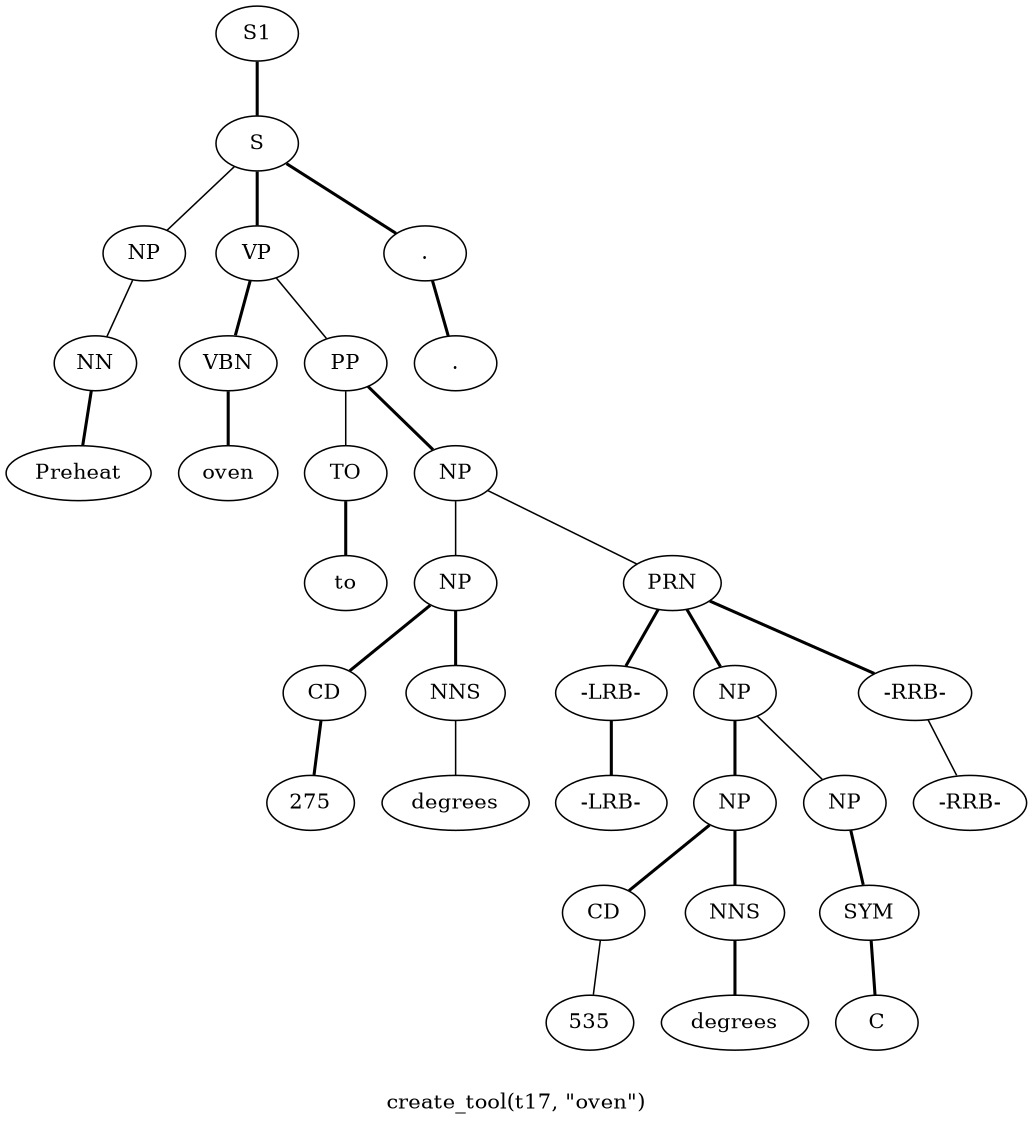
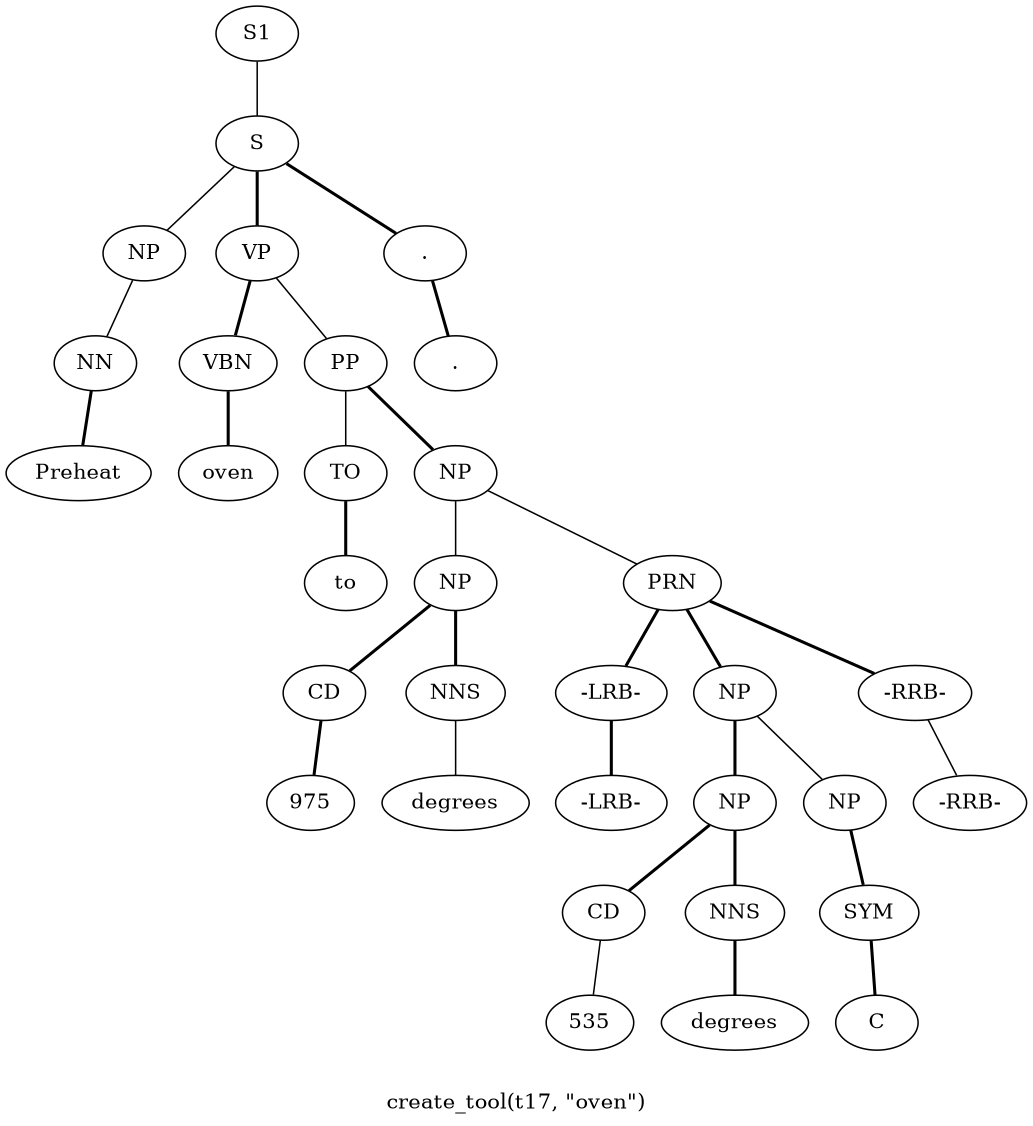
(257, 89) -> (257, 89)
(311, 803) -> (311, 803)
